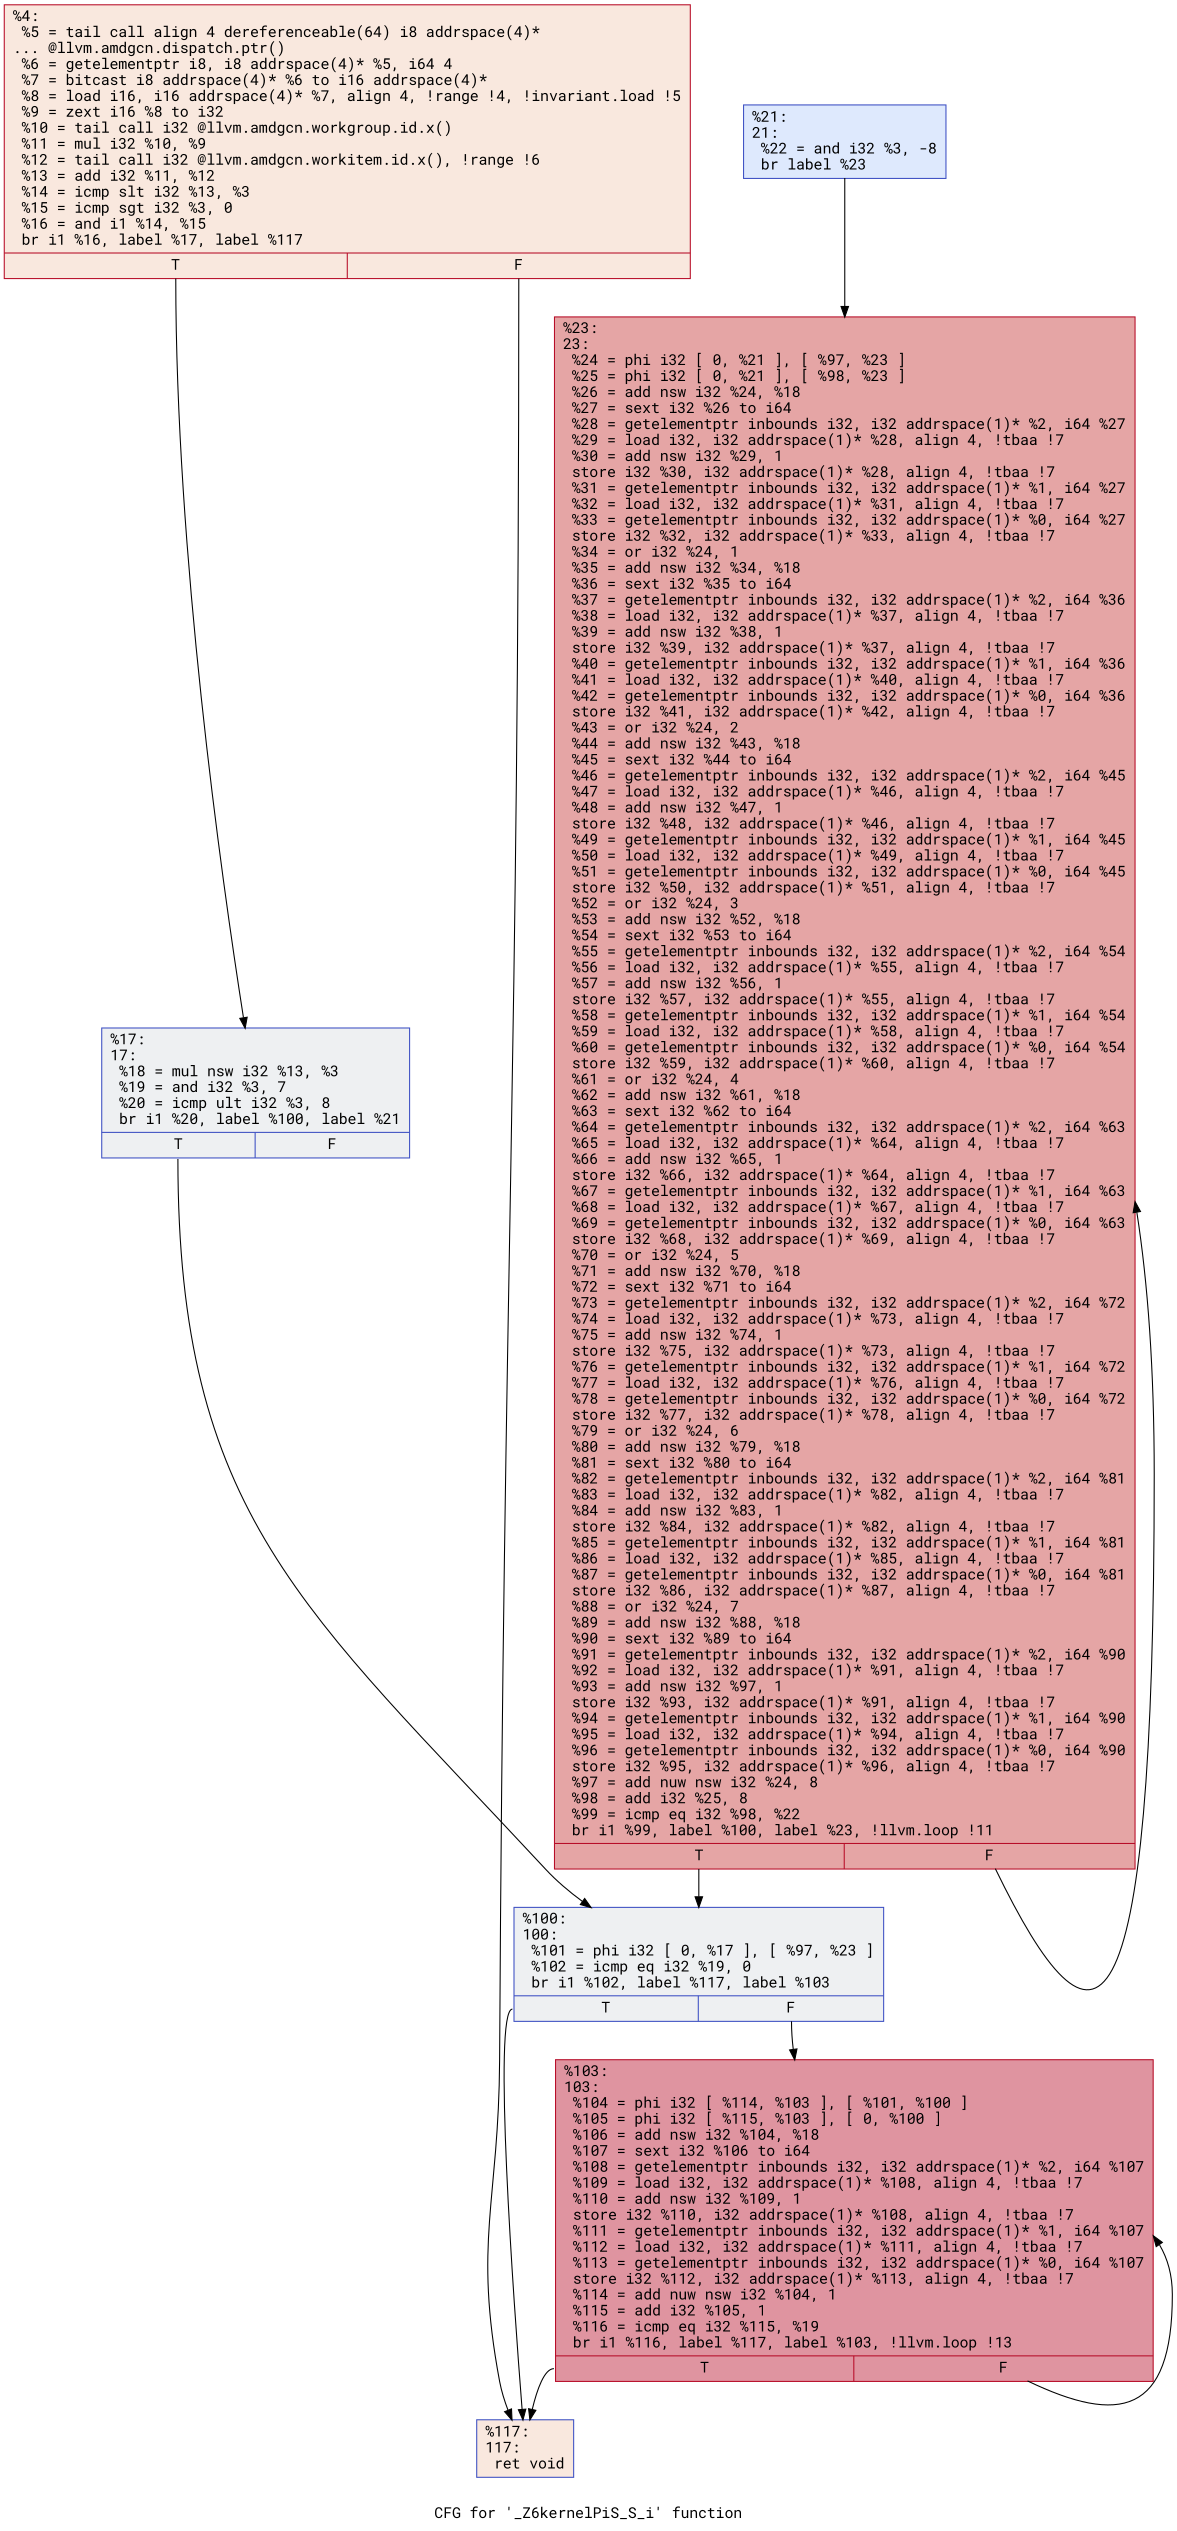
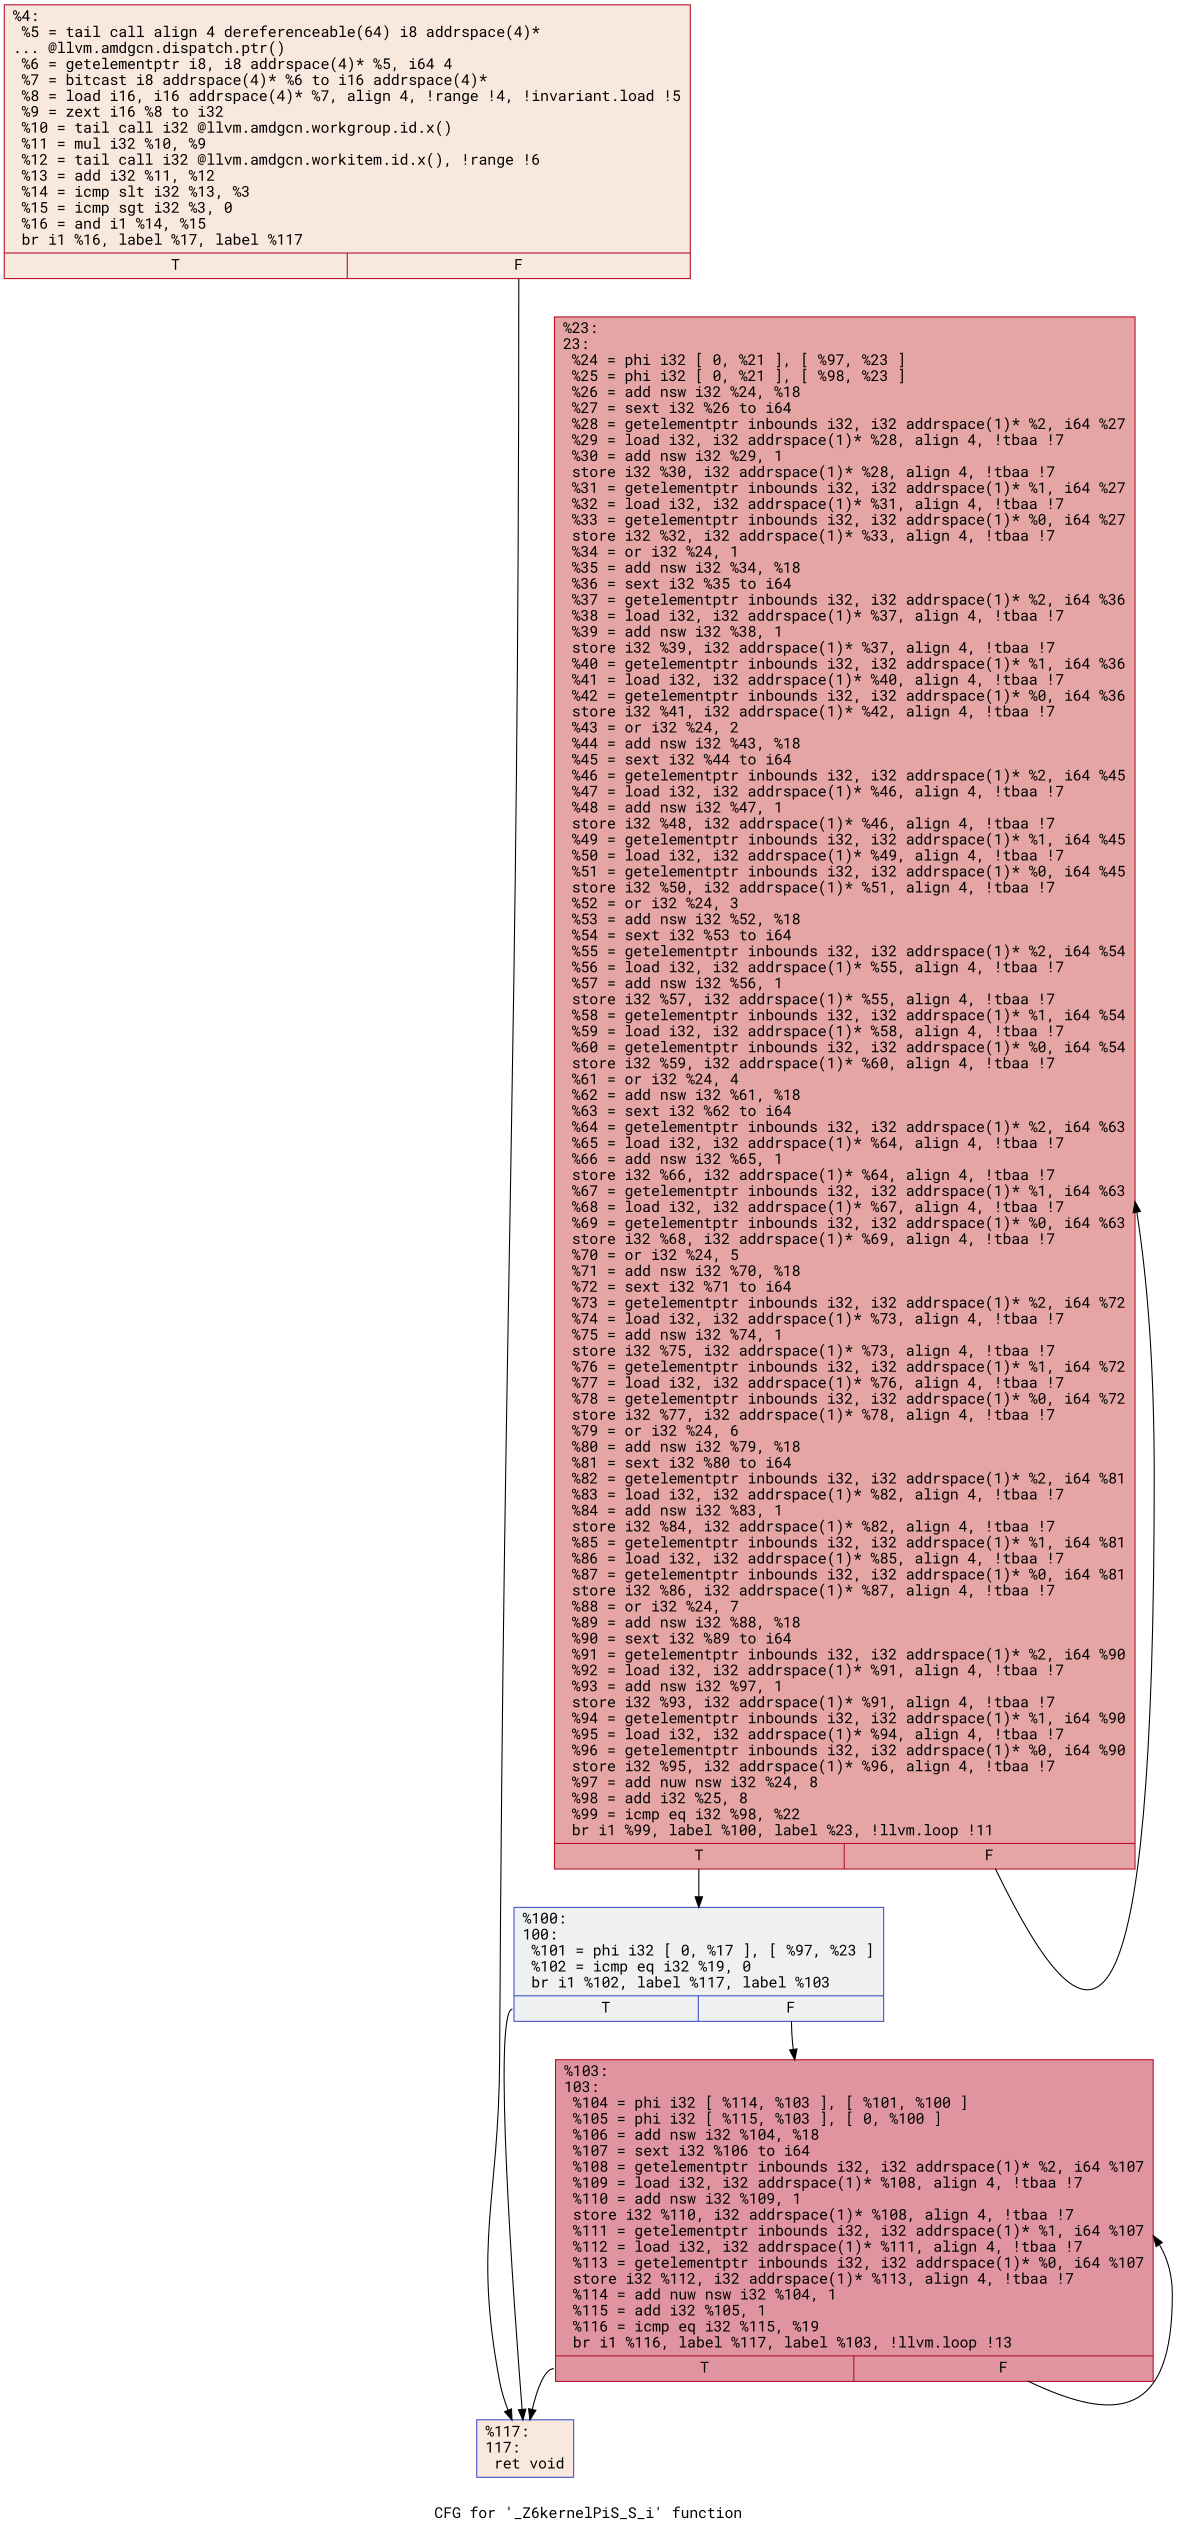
(845, 142) -> none
(256, 1093) -> none
